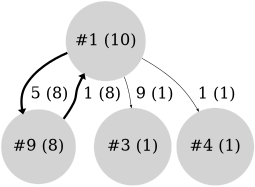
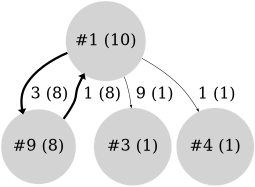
(50, 94) -> (50, 94)
